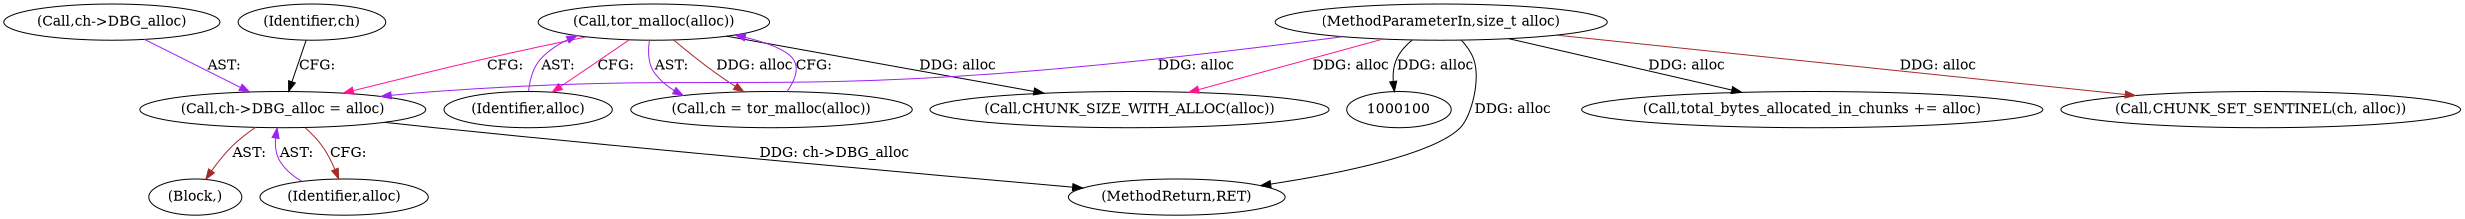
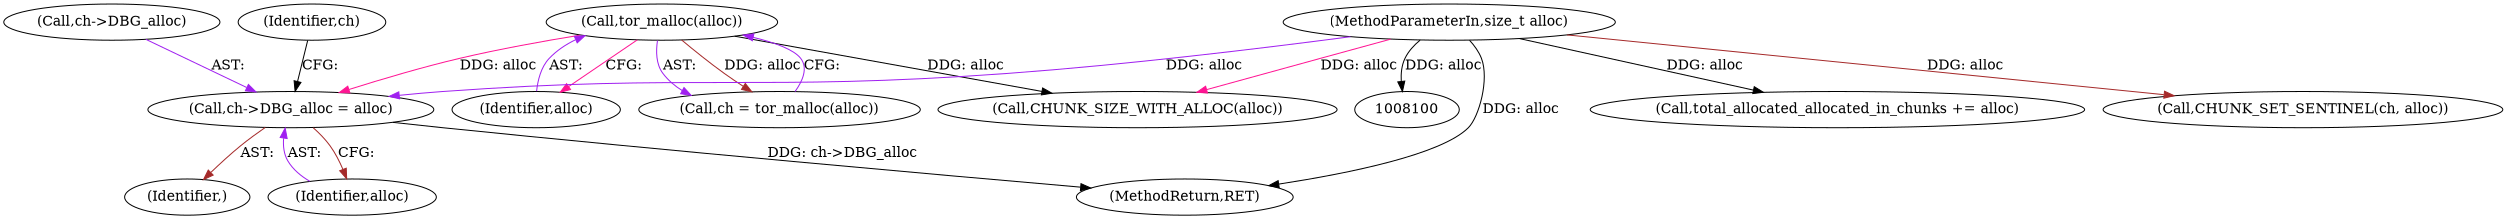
(508, 66) -> (498, 66)
(1399, 110) -> (1407, 110)
(1812, 110) -> (1837, 110)
(195, 197) -> (187, 197)
